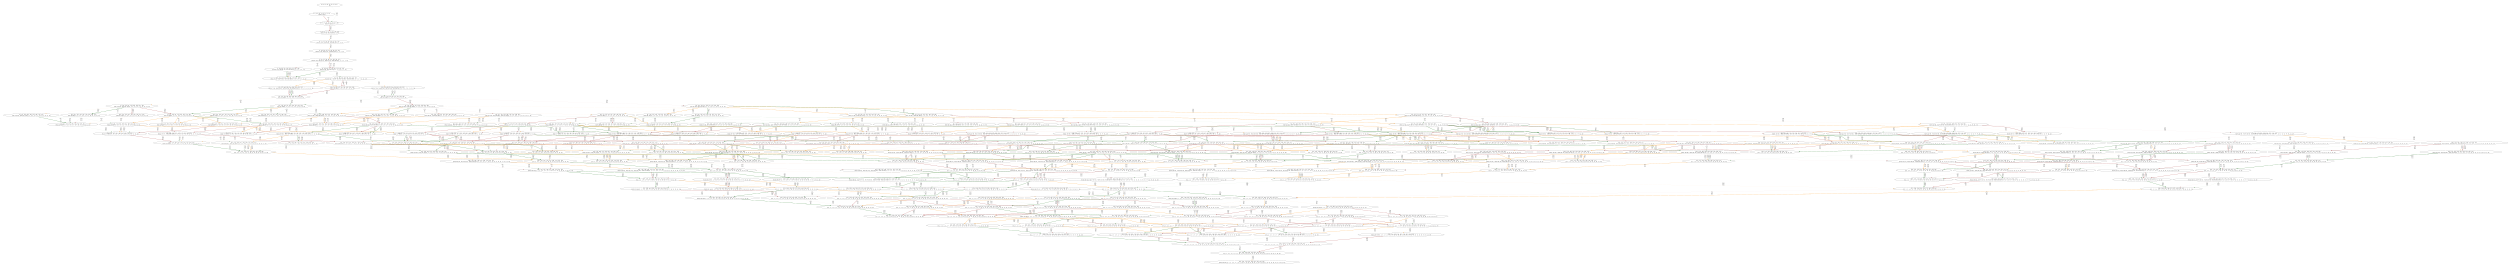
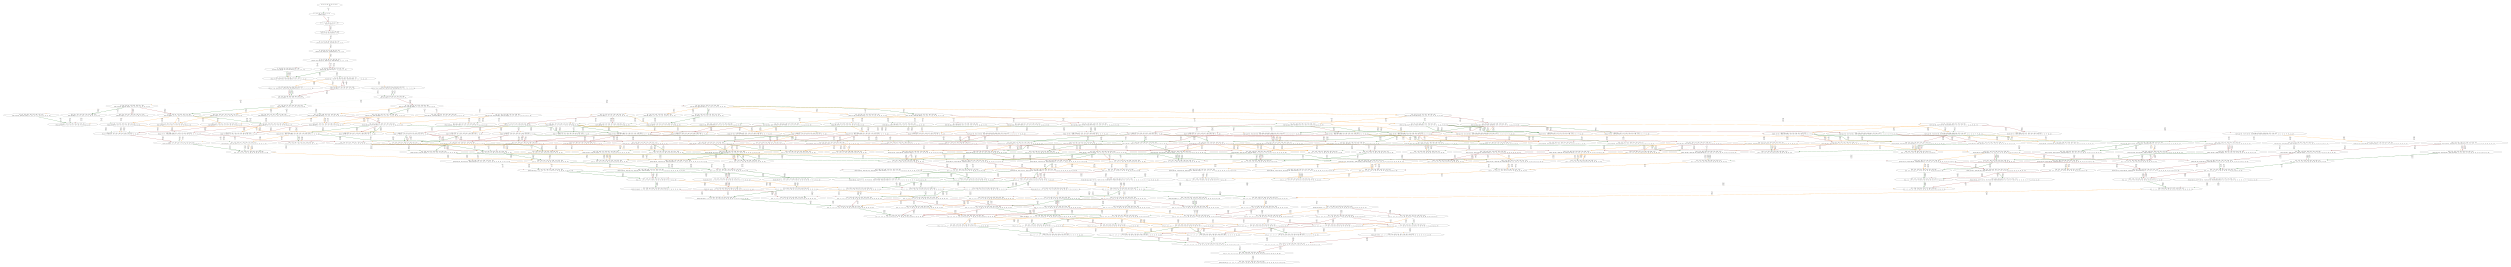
(336, 14) -> (326, 9)
